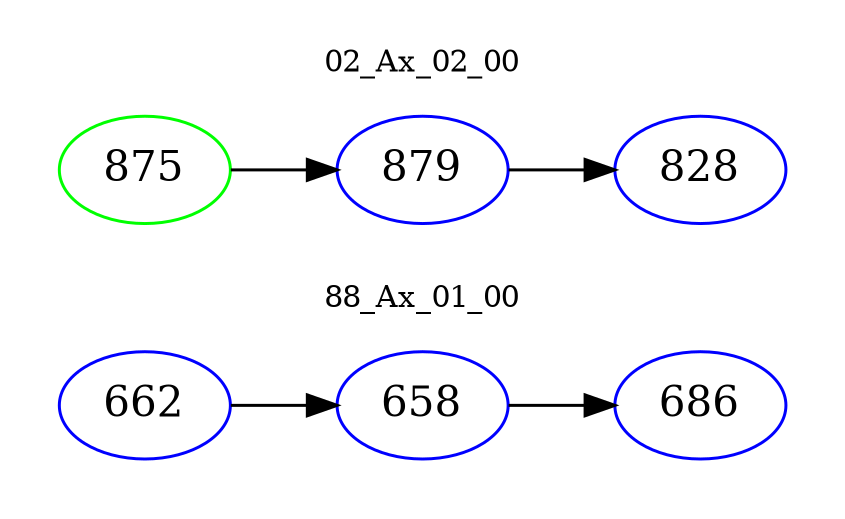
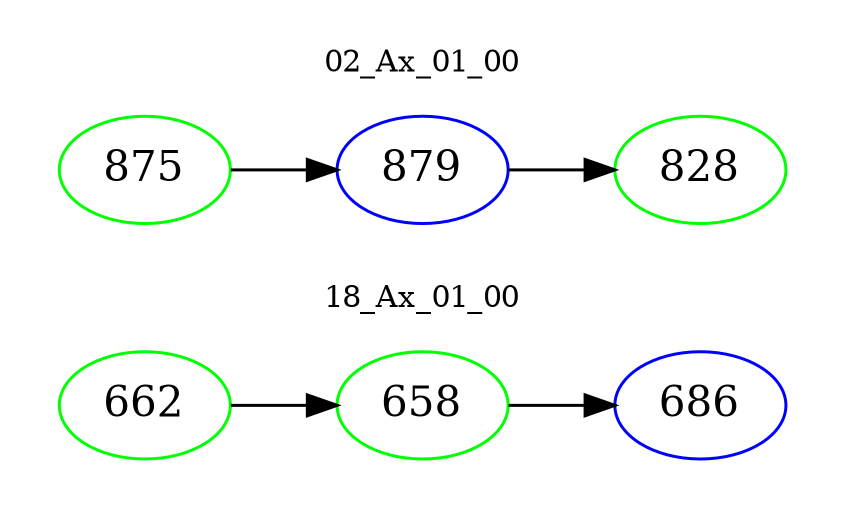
(423, 64) -> (423, 64)
(700, 170) -> (700, 170)
(423, 300) -> (423, 300)
(145, 405) -> (145, 405)
(423, 405) -> (423, 405)
